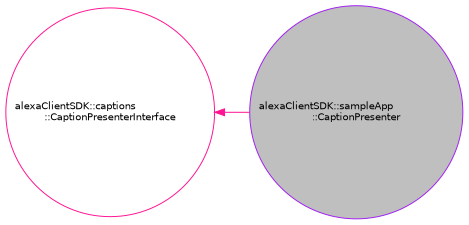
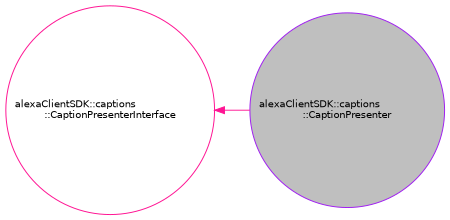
(356, 112) -> (347, 110)
